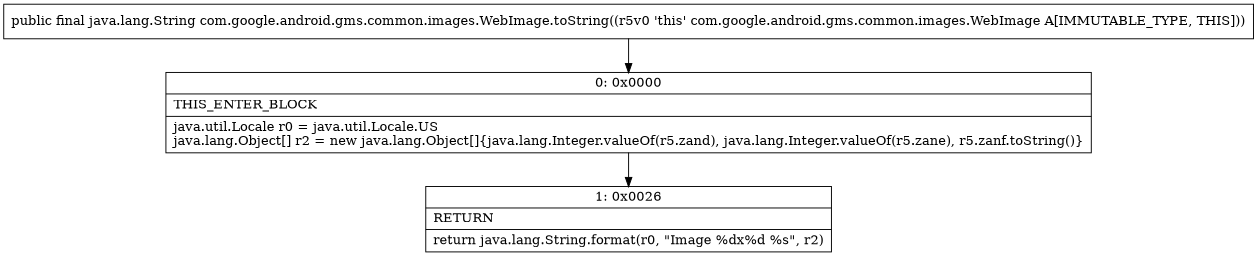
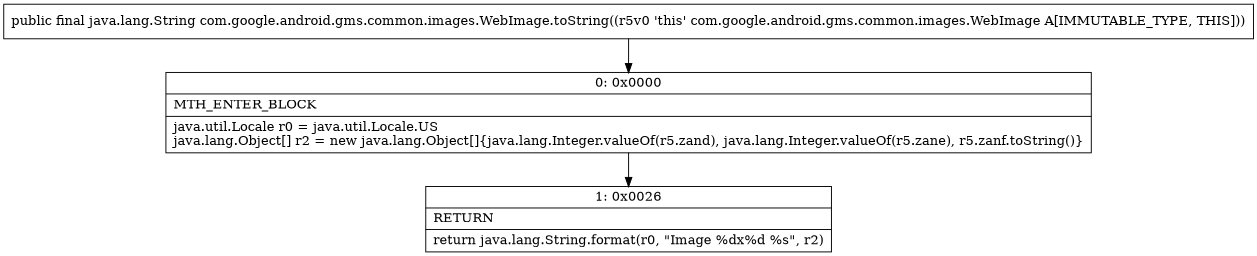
(245, 105) -> (245, 105)
